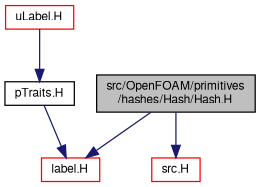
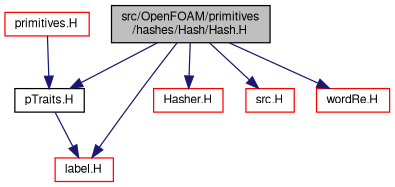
(40, 17) -> (47, 24)
none -> (119, 63)
none -> (188, 100)
none -> (353, 100)
